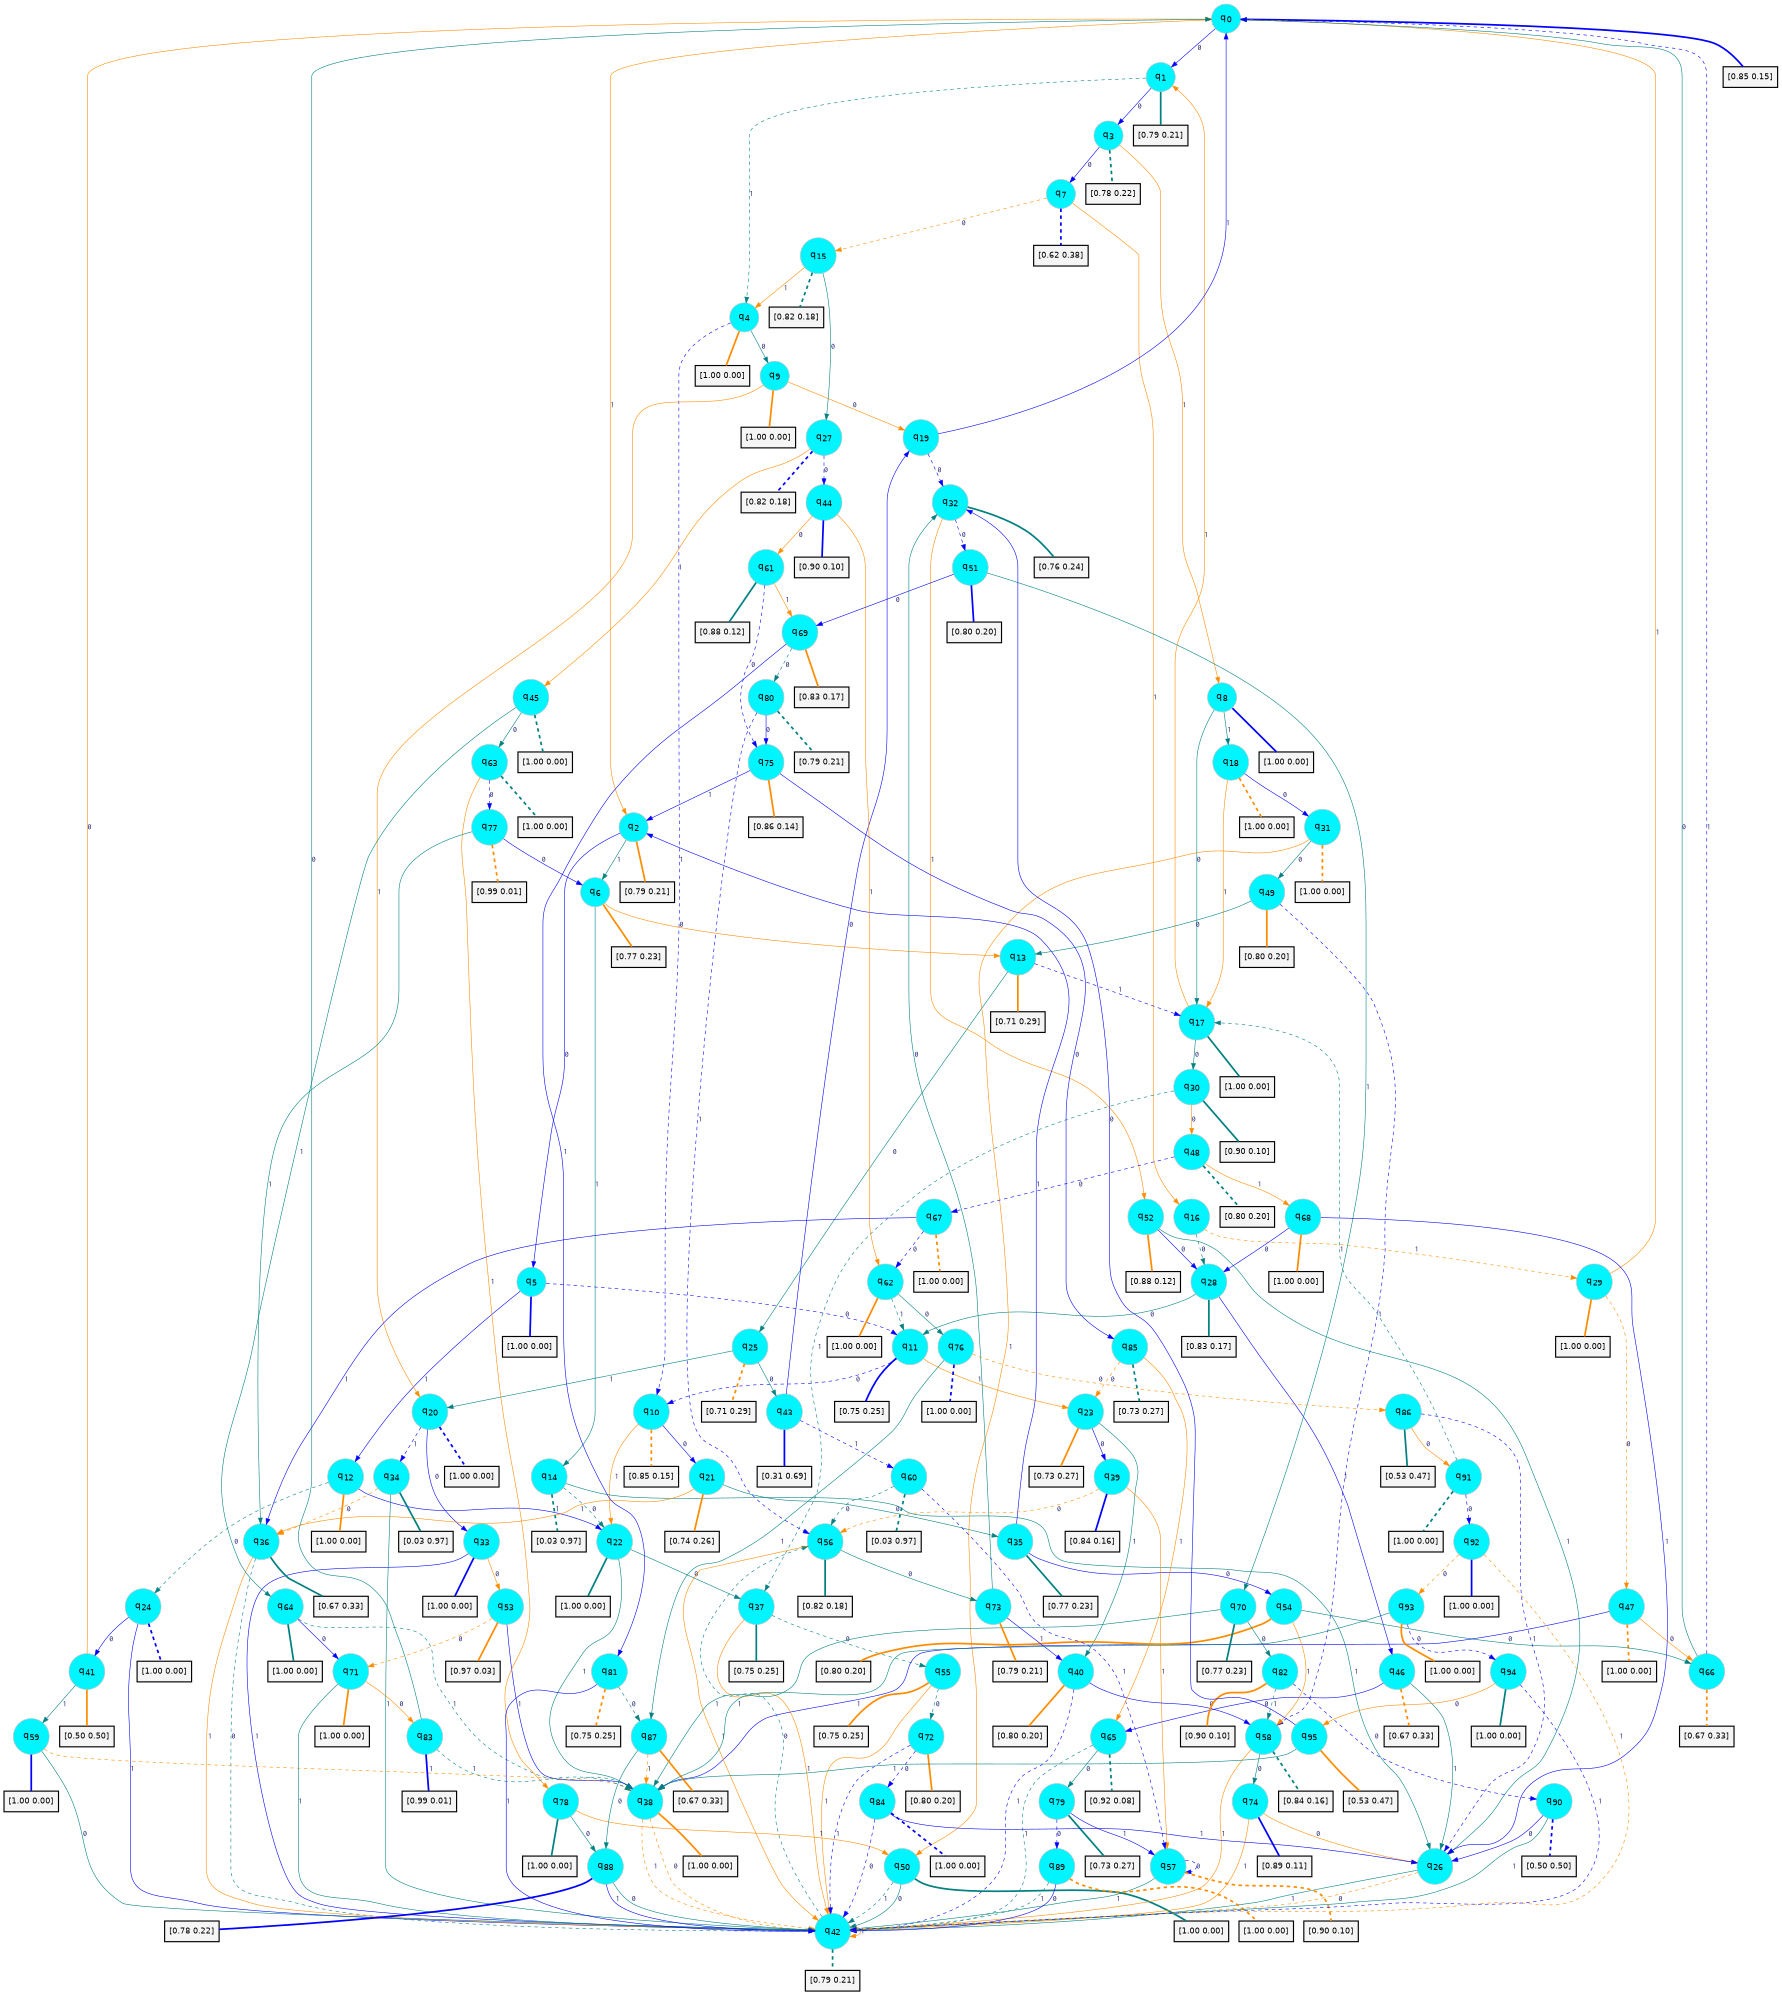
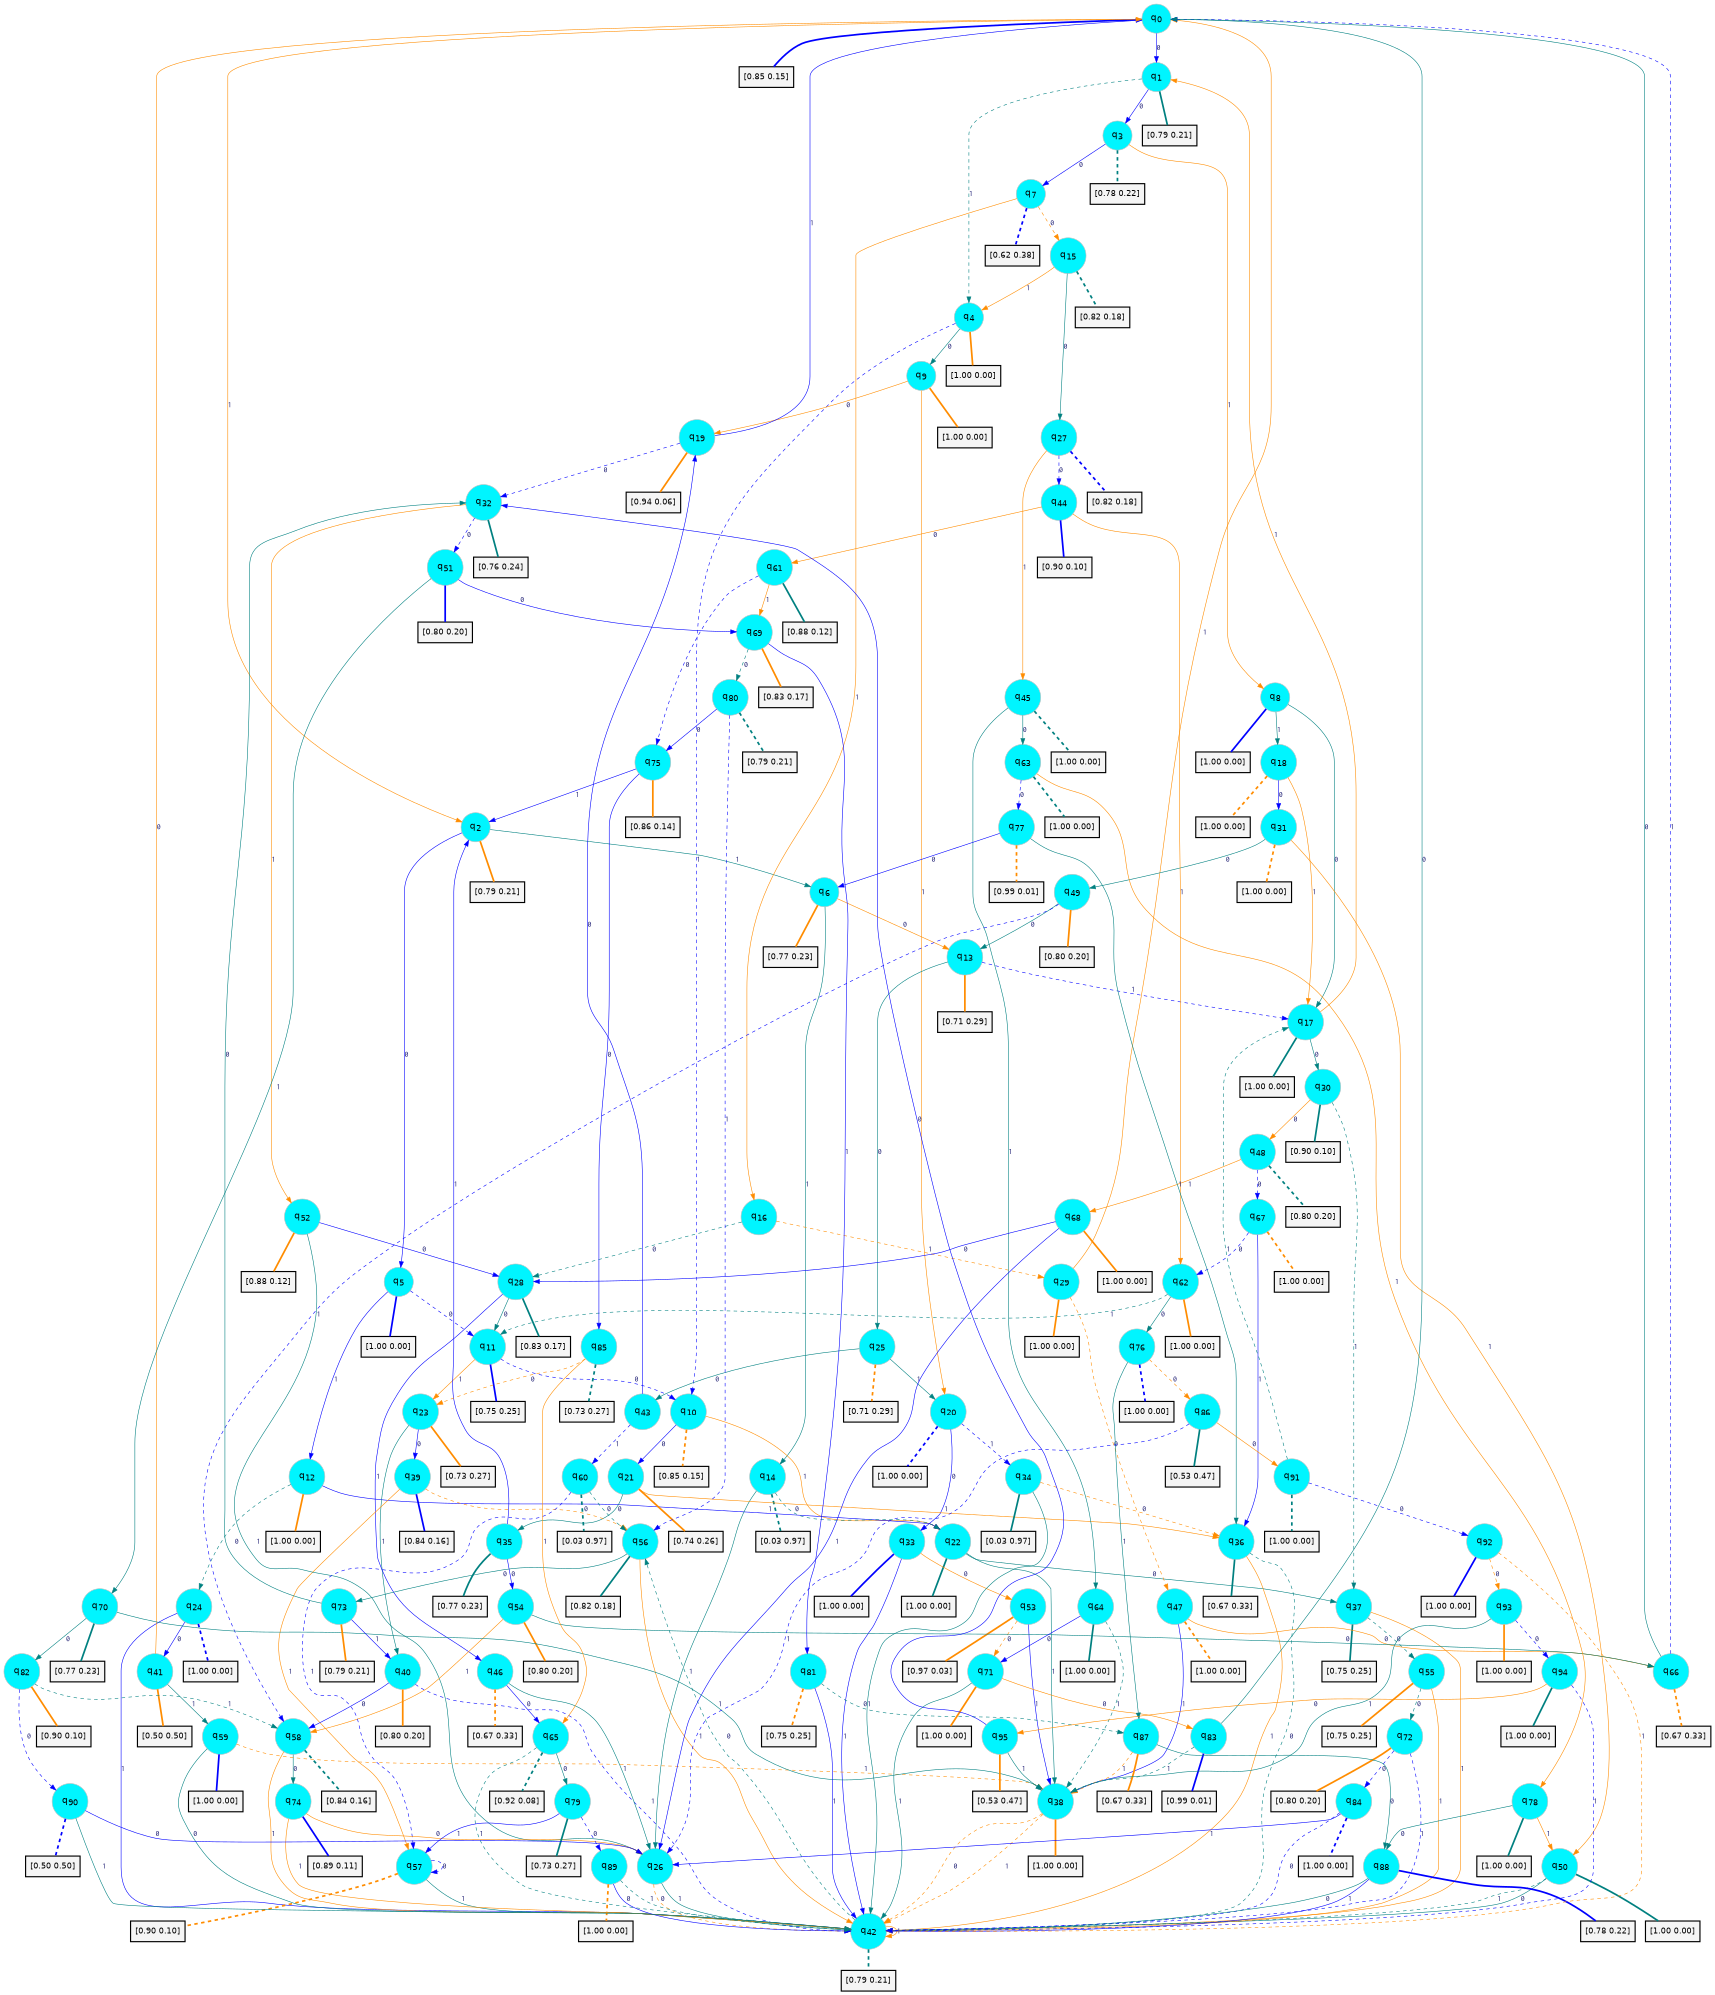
none -> (653, 502)
(784, 1477) -> none
